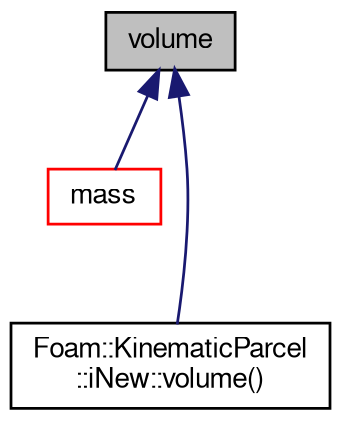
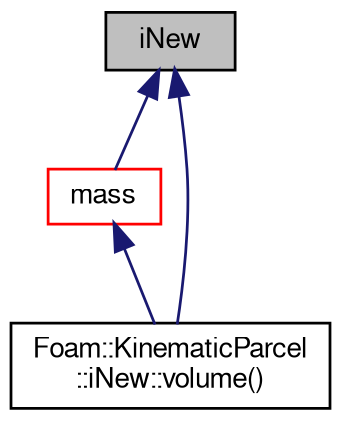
(170, 41) -> (170, 41)
none -> (140, 287)
